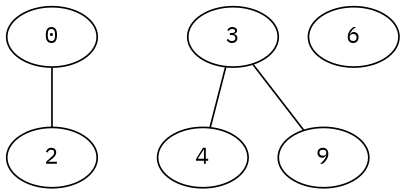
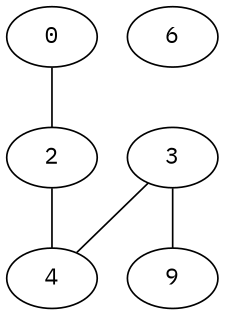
none -> (52, 218)
